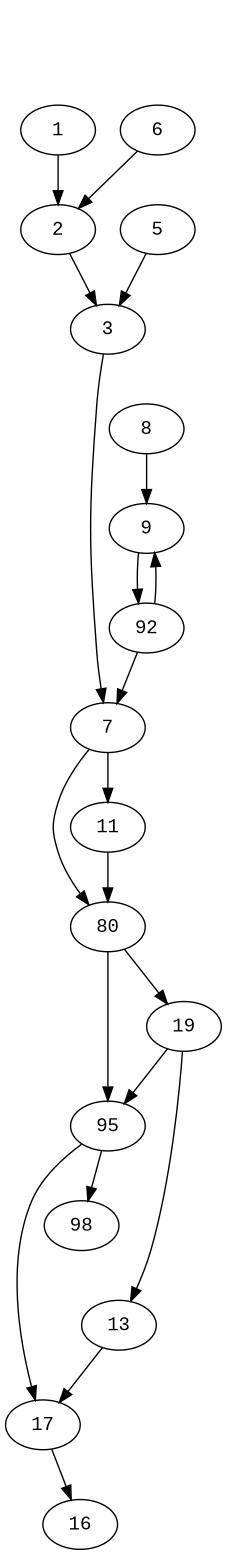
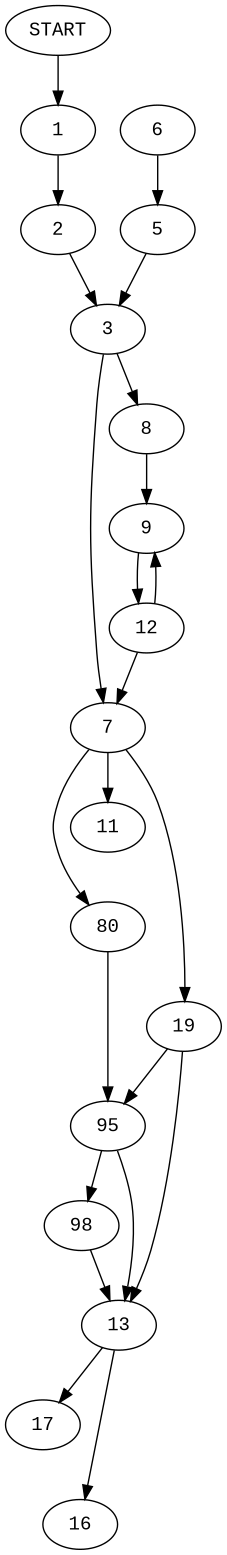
none -> (58, 30)
(113, 175) -> (158, 173)
none -> (125, 373)
(147, 628) -> (147, 628)
(108, 870) -> none
(142, 971) -> (174, 863)
(19, 1255) -> (133, 1218)
none -> (98, 1269)
(59, 1468) -> (101, 1418)
